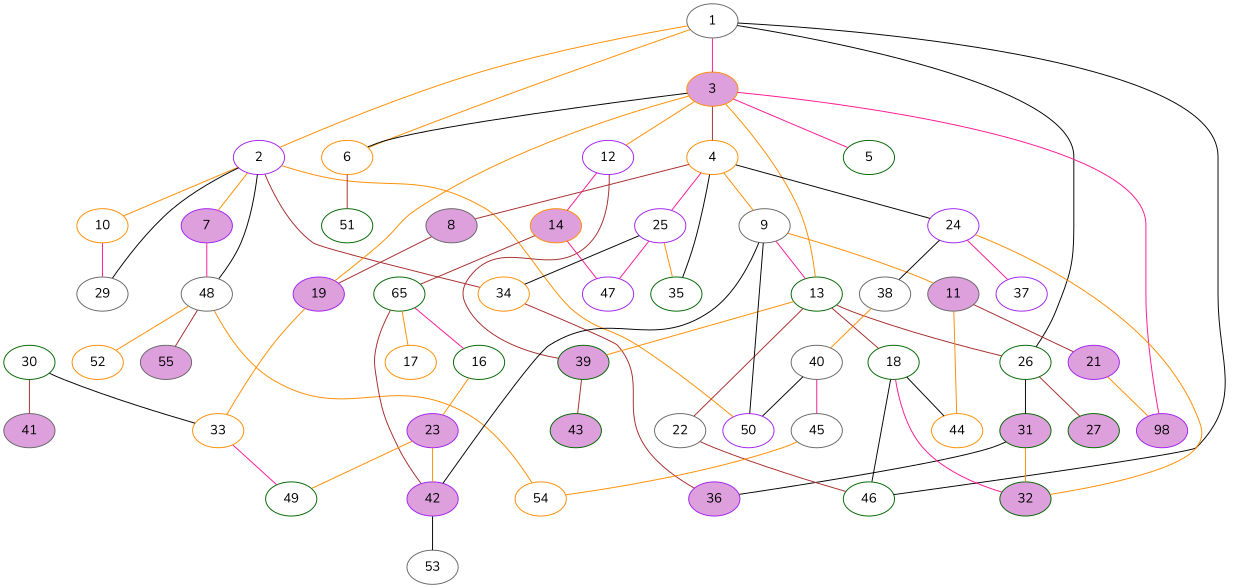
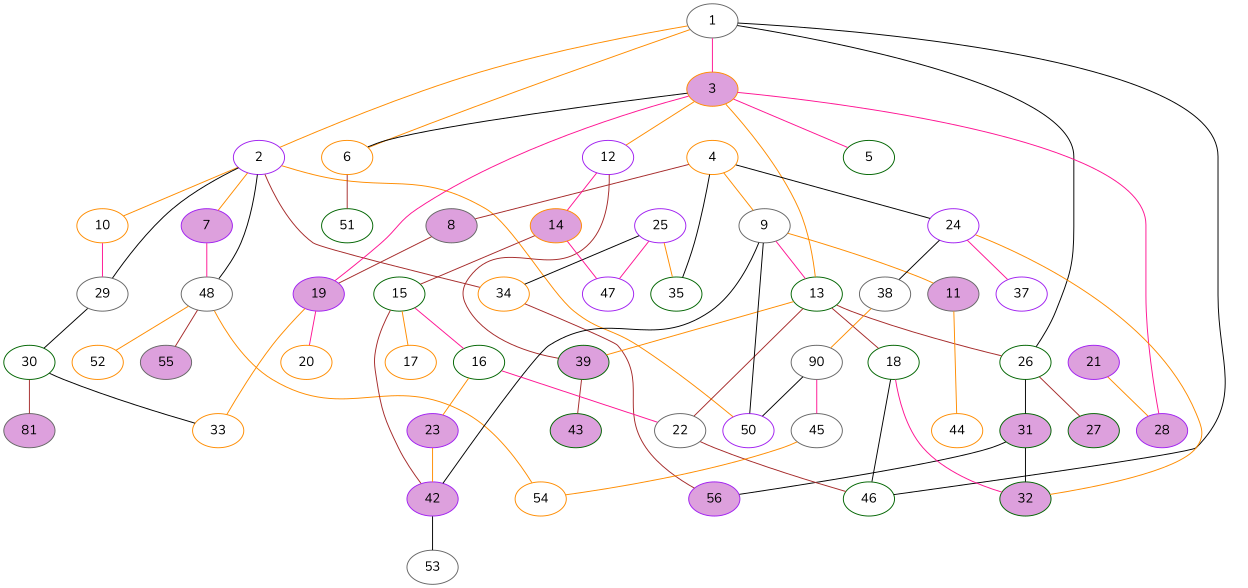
(712, 123) -> none
(498, 164) -> (498, 164)
(686, 192) -> none
(399, 294) -> (399, 294)
none -> (66, 328)
(1024, 328) -> none
none -> (306, 362)
(817, 362) -> (817, 362)
none -> (572, 394)
(925, 397) -> none
(29, 431) -> (29, 431)
(1162, 431) -> (1162, 431)
(1025, 465) -> (1025, 465)
(291, 499) -> none
(714, 499) -> (714, 499)
